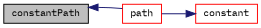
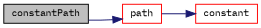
(110, 8) -> (101, 20)
